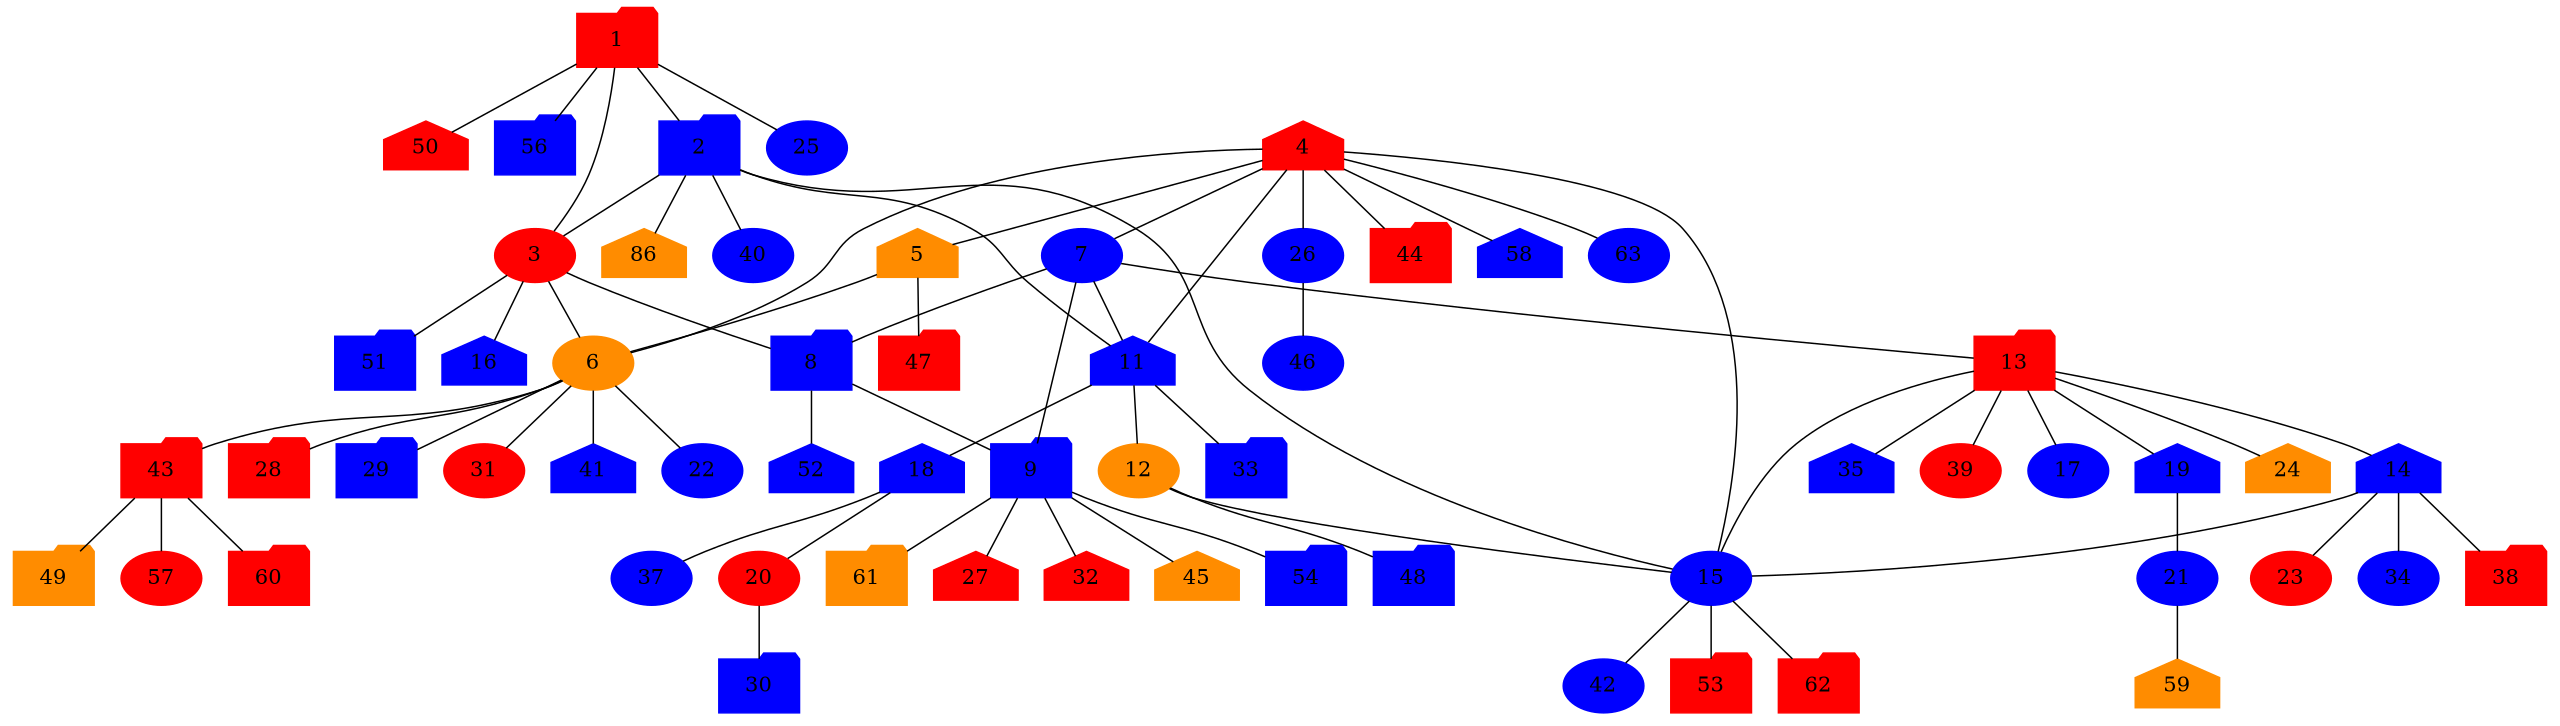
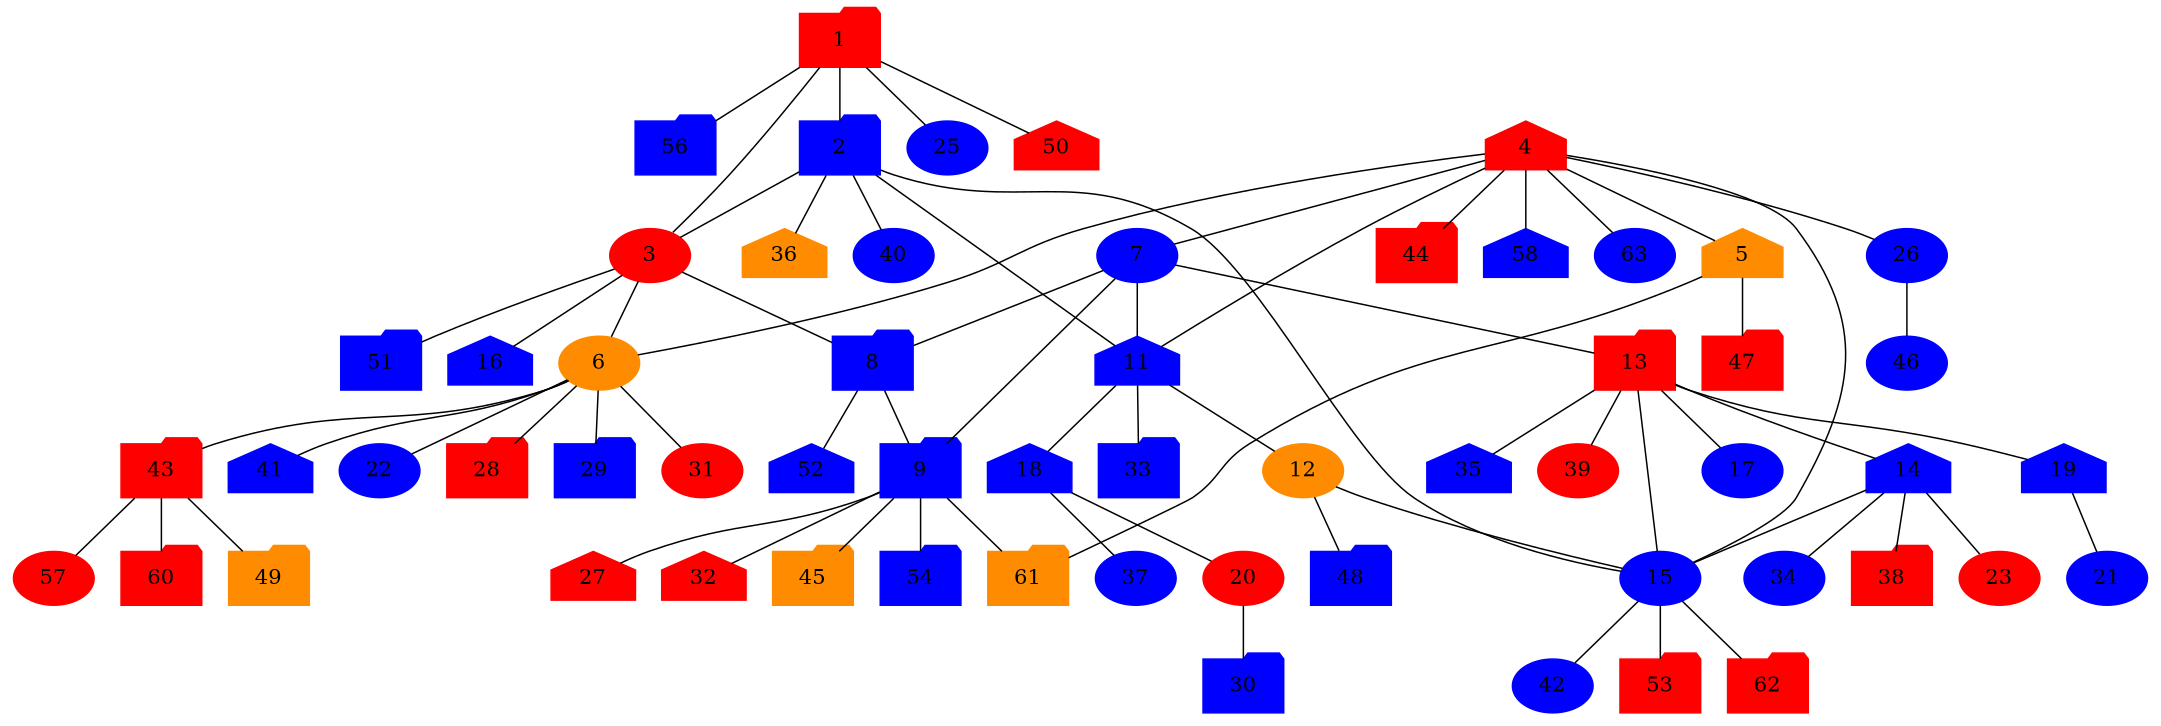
(644, 256) -> (785, 256)
(779, 308) -> (1369, 383)
(2288, 471) -> none
(1197, 578) -> (813, 578)
(2177, 686) -> none
